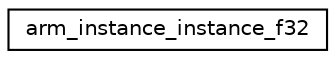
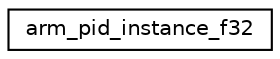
(168, 30) -> (140, 30)
